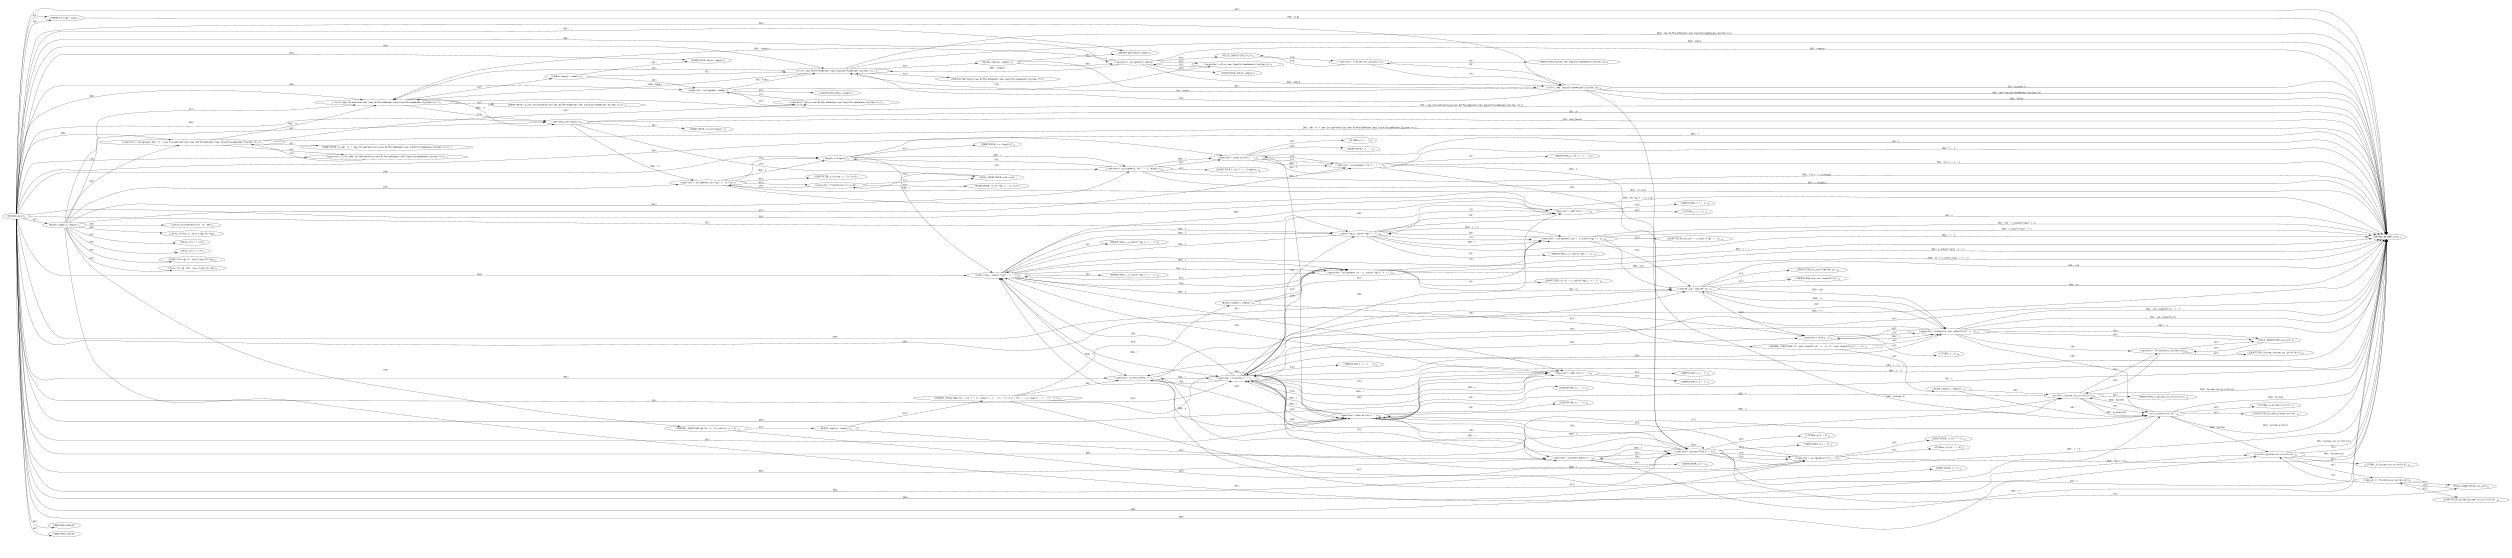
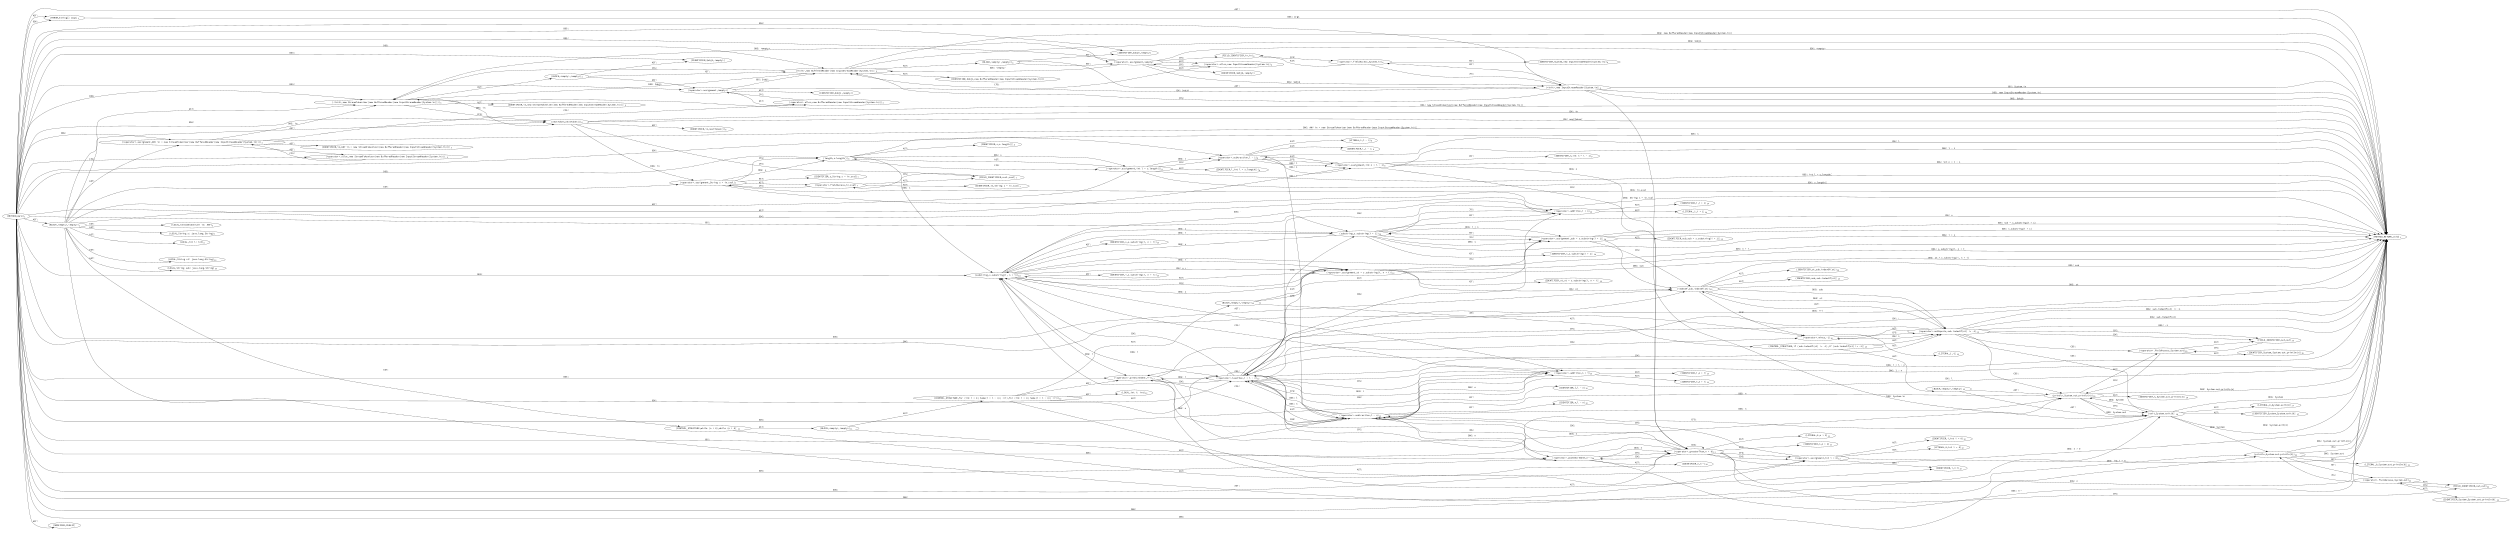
(192, 251) -> none
(1360, 364) -> none
none -> (1998, 377)
none -> (1134, 393)
(1503, 468) -> (1885, 464)
(64, 534) -> none
